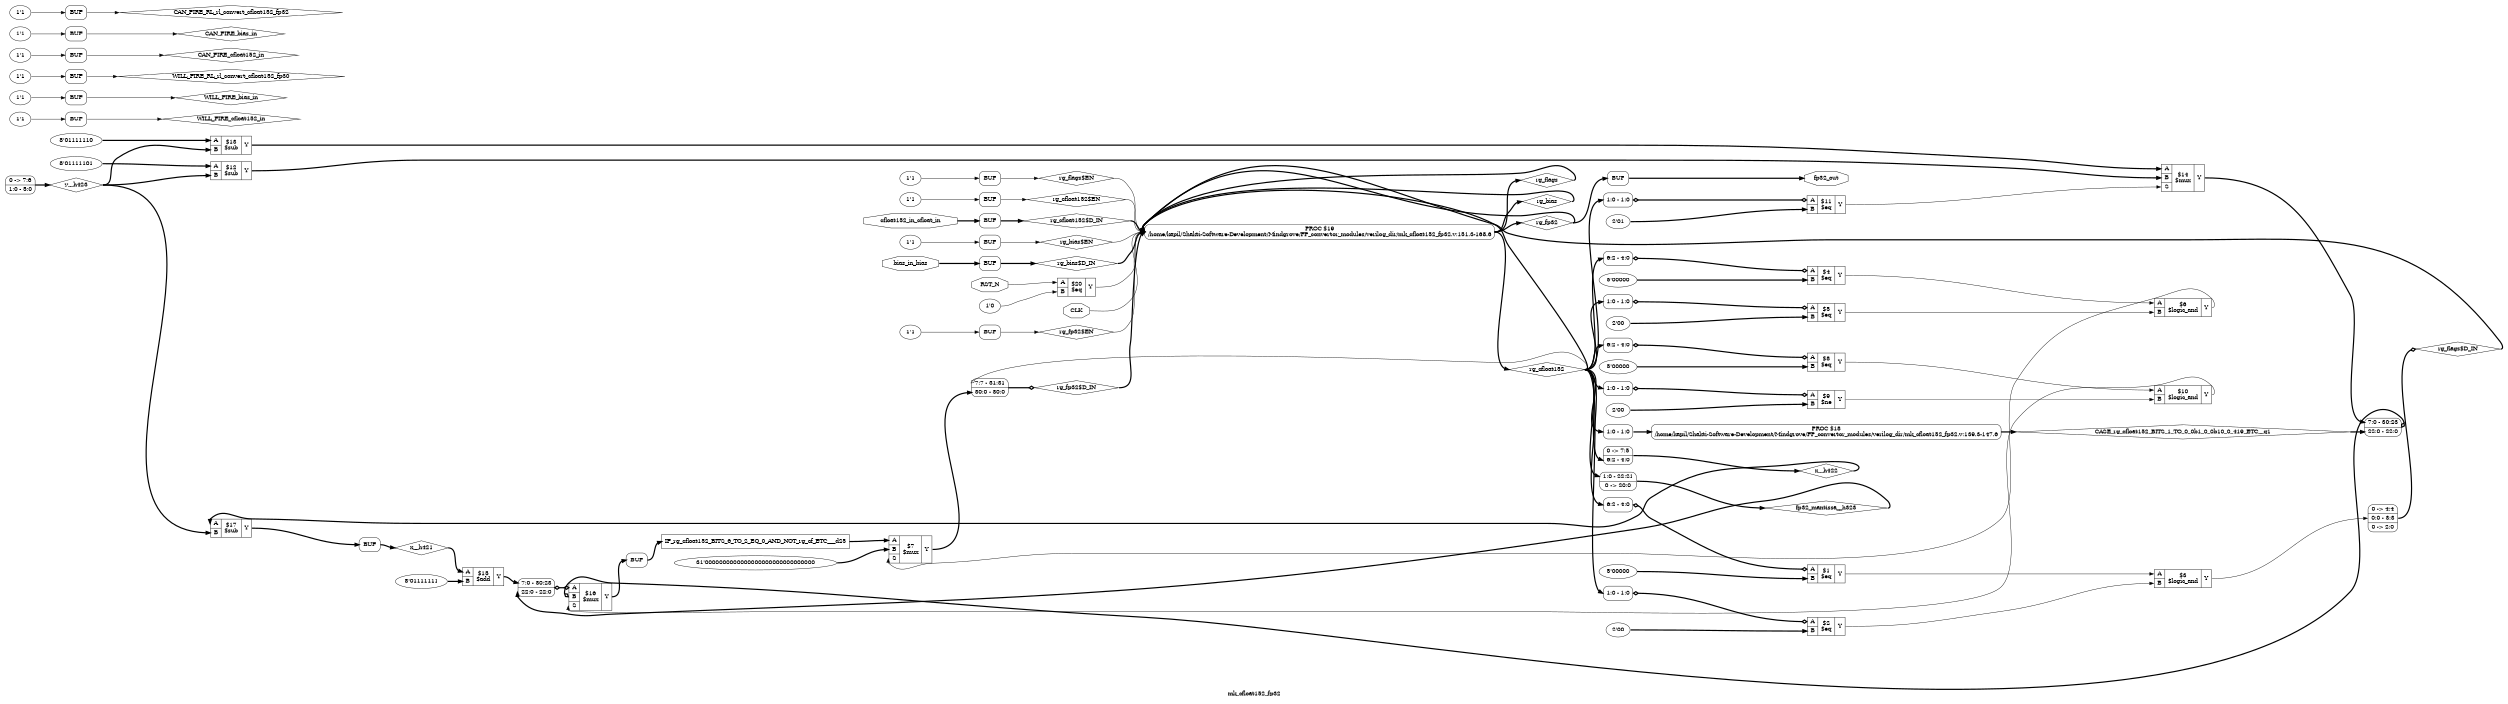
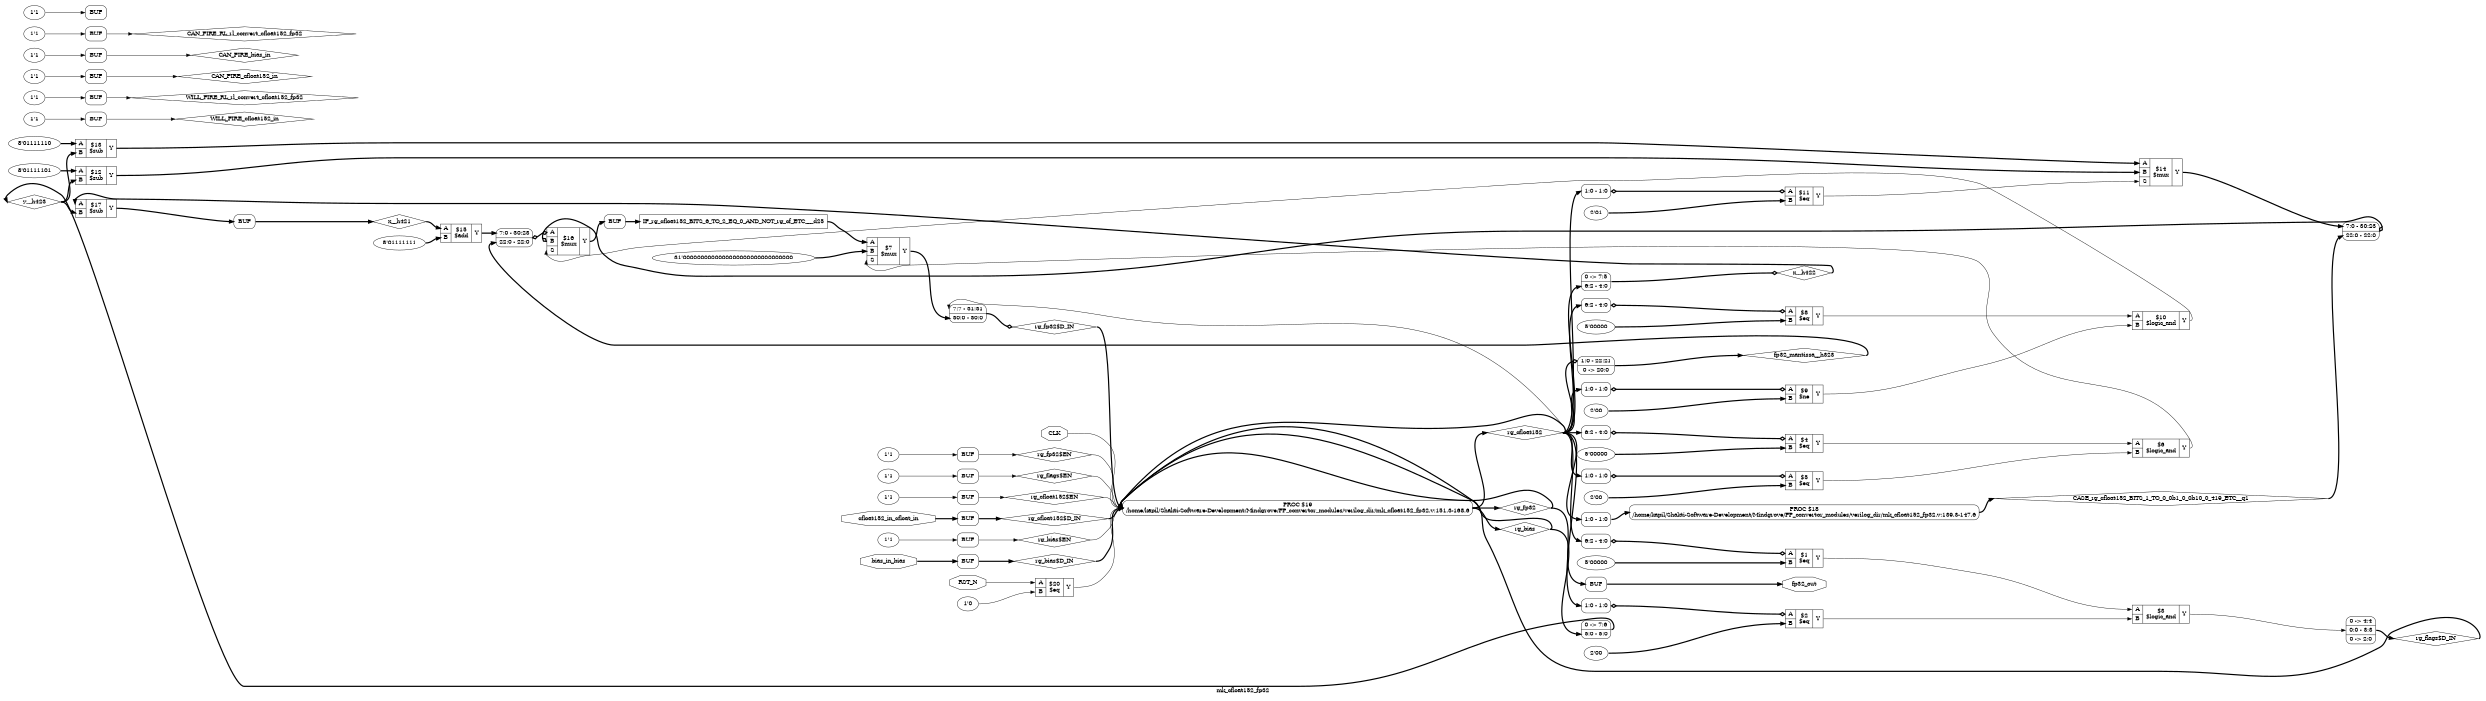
(231, 77) -> (244, 98)
(231, 98) -> none
(1547, 180) -> none
(20, 189) -> (1596, 634)
(1285, 357) -> (1275, 325)
(1591, 435) -> (1570, 395)
(2407, 436) -> (2383, 633)
(1714, 463) -> (1692, 278)
none -> (1565, 583)
